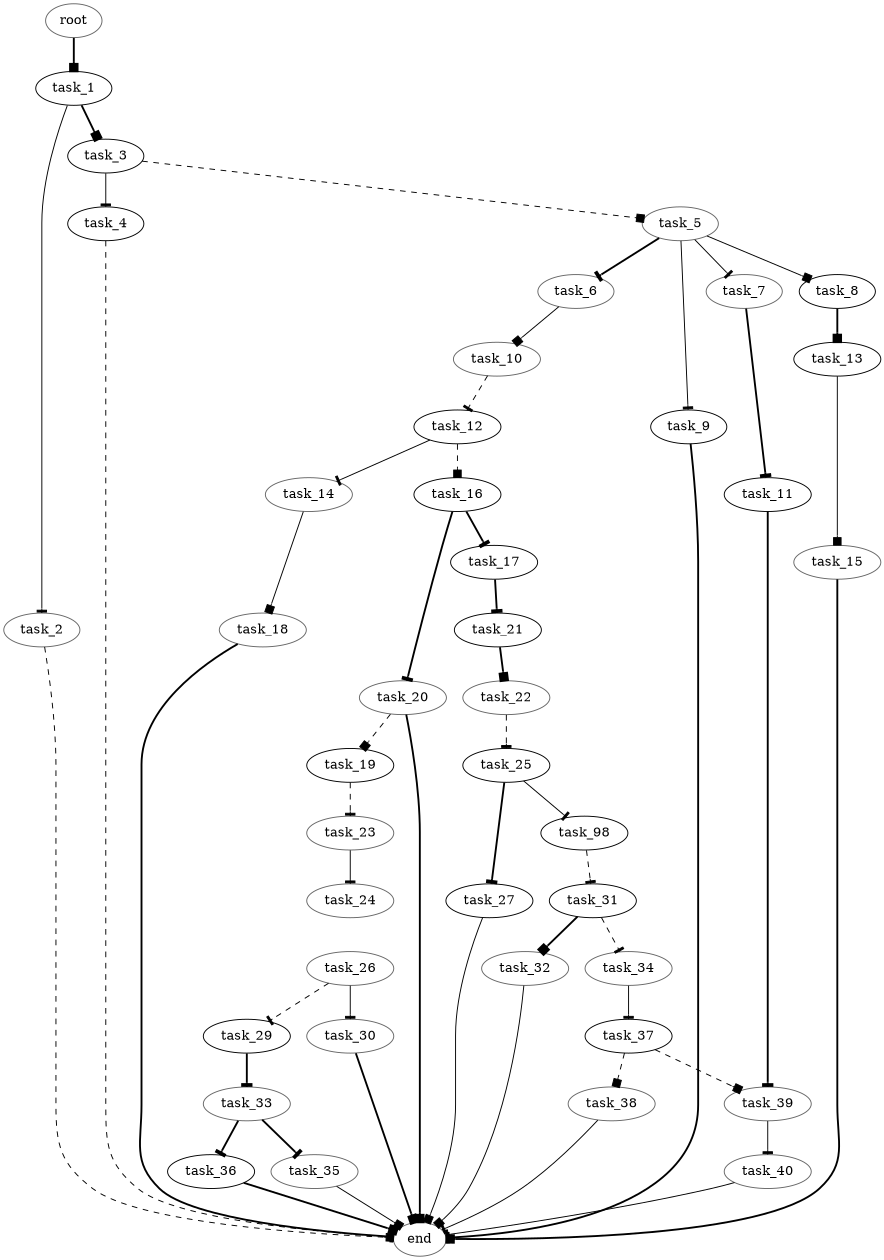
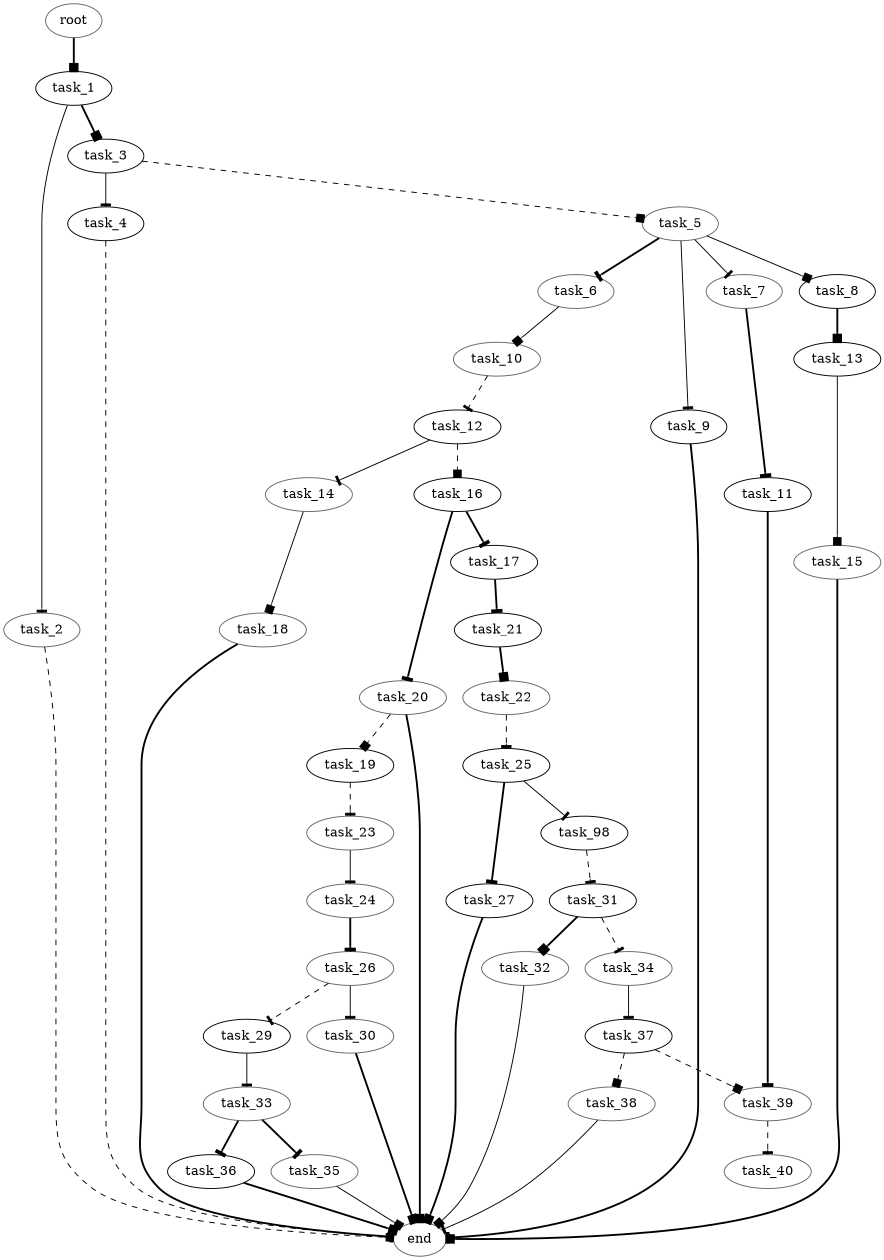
none -> (350, 932)
(456, 1066) -> (456, 1066)
(247, 1068) -> (247, 1068)
(768, 1135) -> (768, 1135)
(629, 1205) -> none
